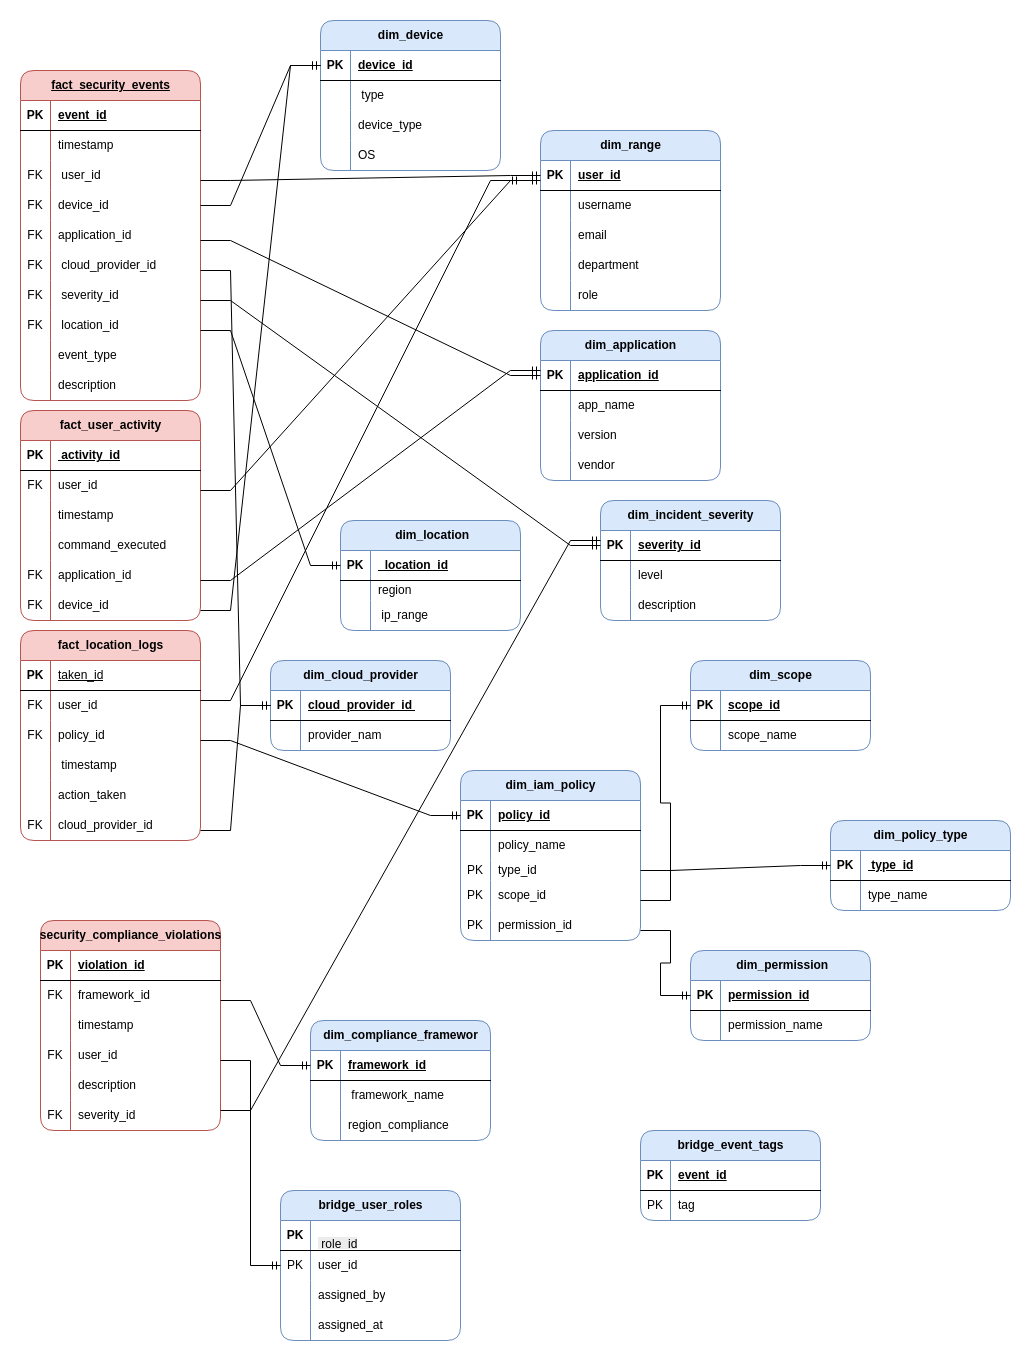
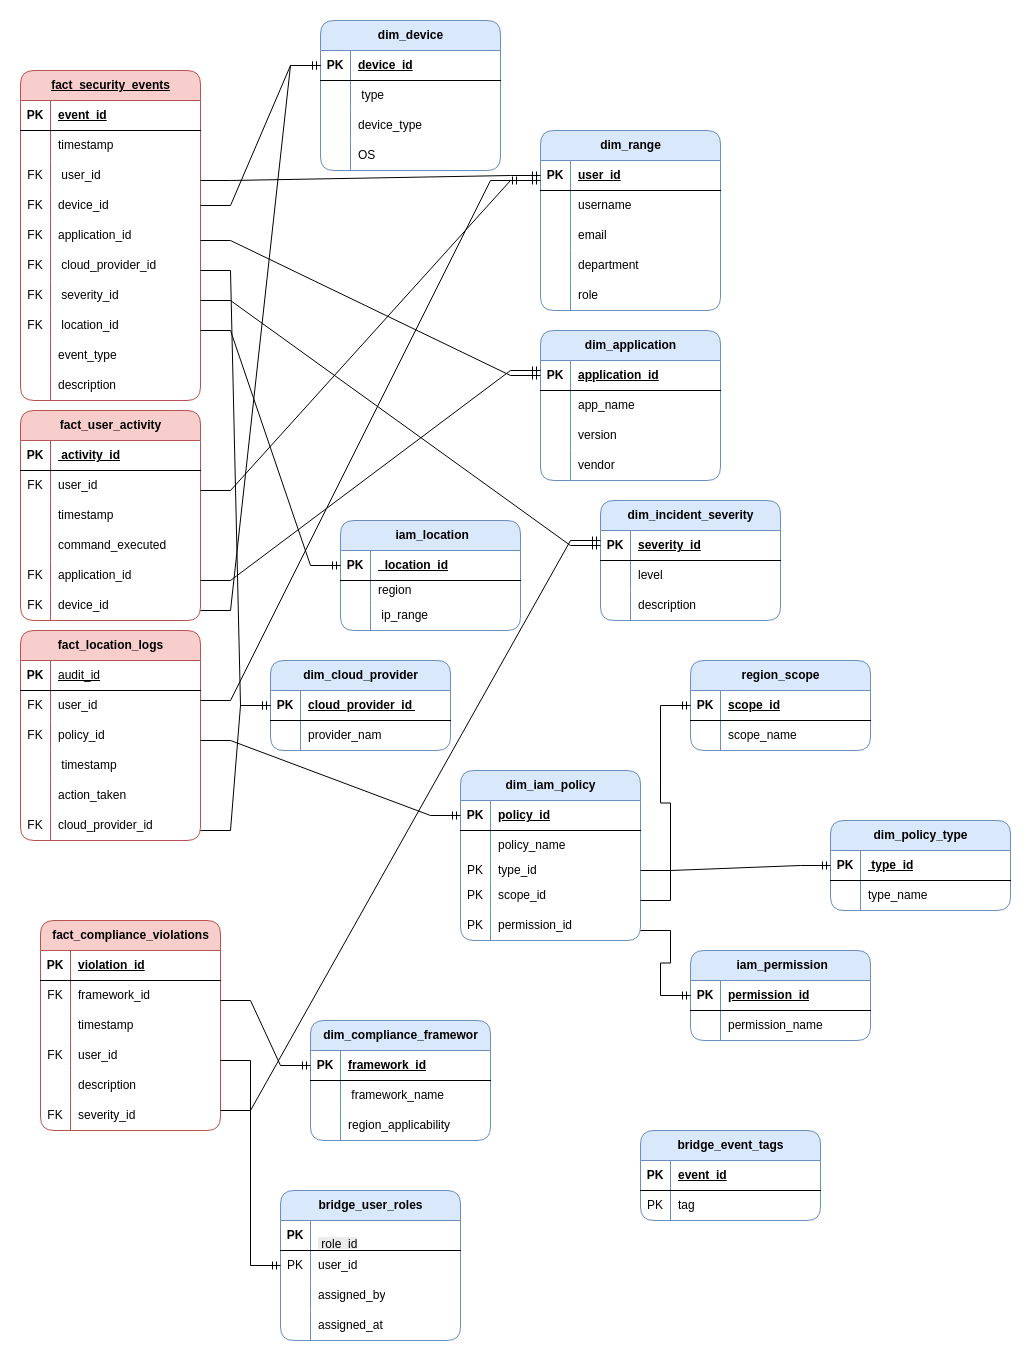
(431, 536) -> (431, 536)
(84, 676) -> (82, 676)
(781, 676) -> (781, 676)
(131, 936) -> (131, 936)
(781, 966) -> (781, 966)
(401, 1126) -> (406, 1126)
